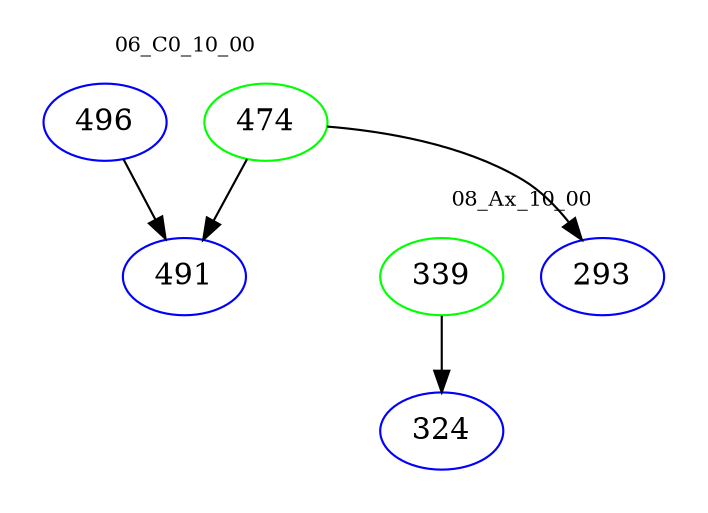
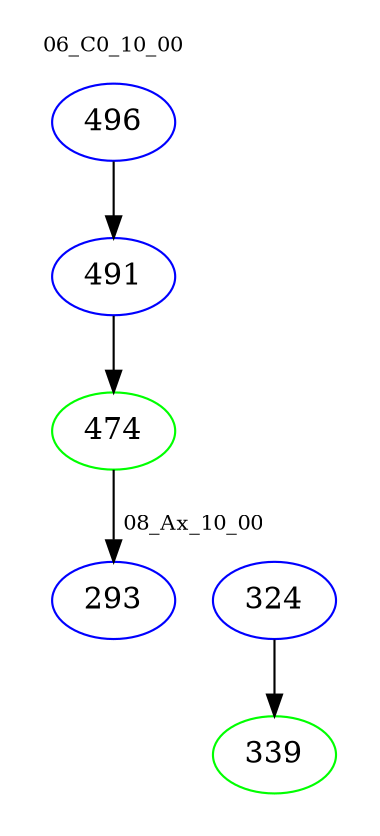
(230, 190) -> (114, 343)
(442, 343) -> (274, 667)
